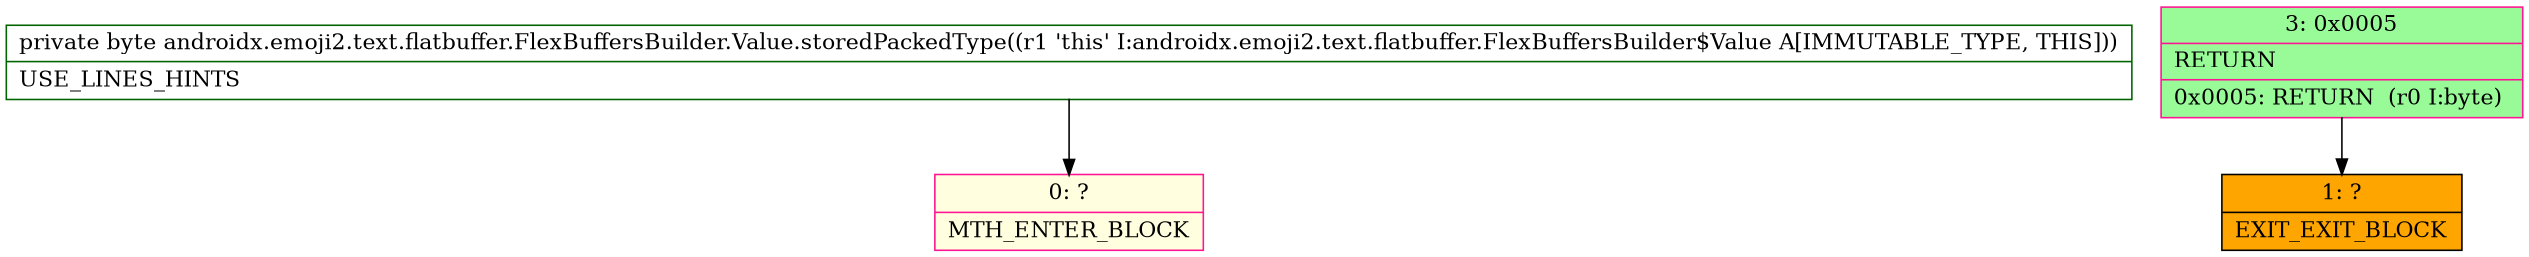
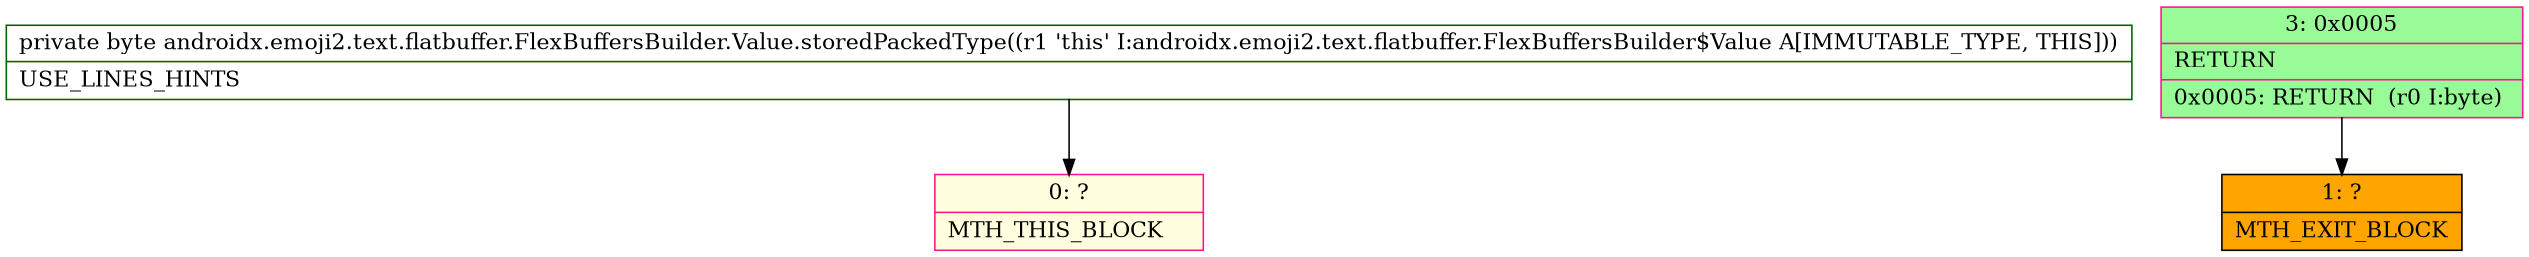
(1069, 231) -> (1056, 231)
(2341, 231) -> (2342, 231)
